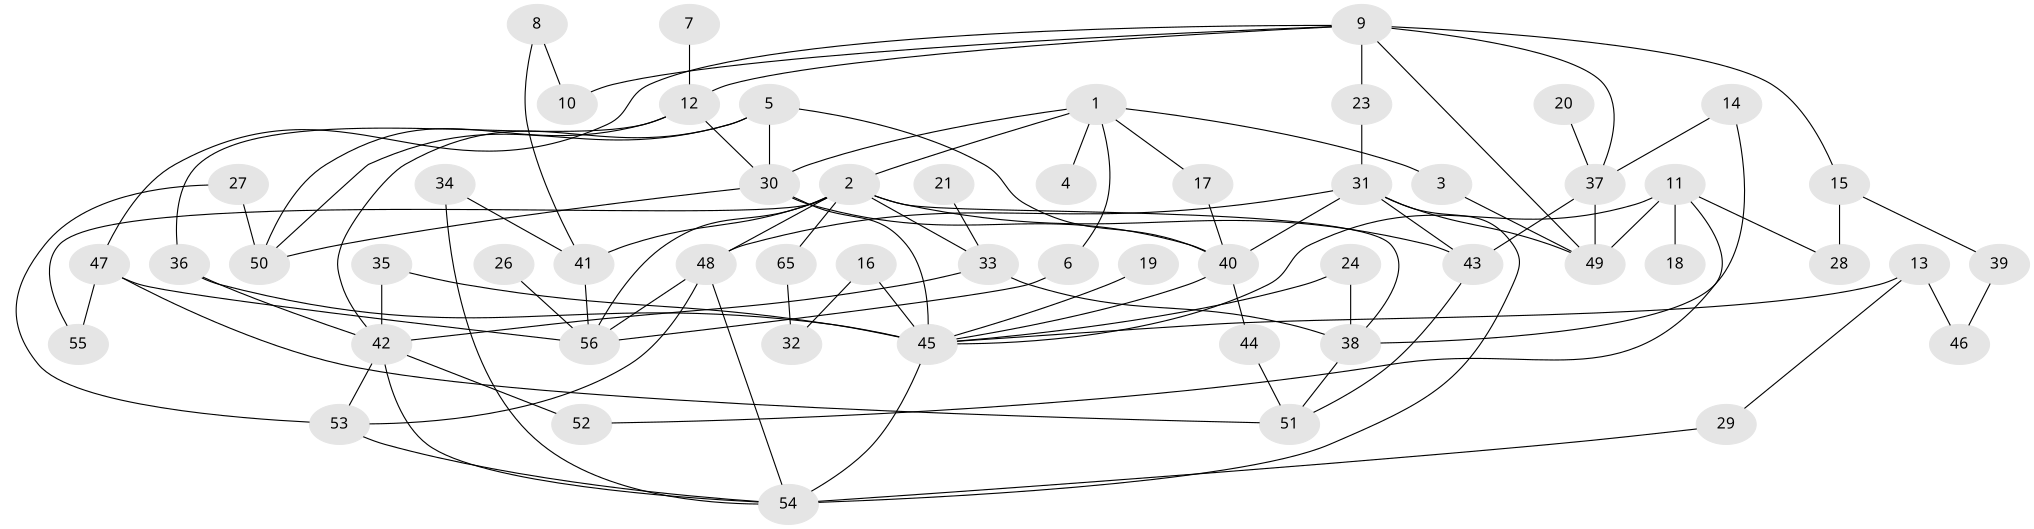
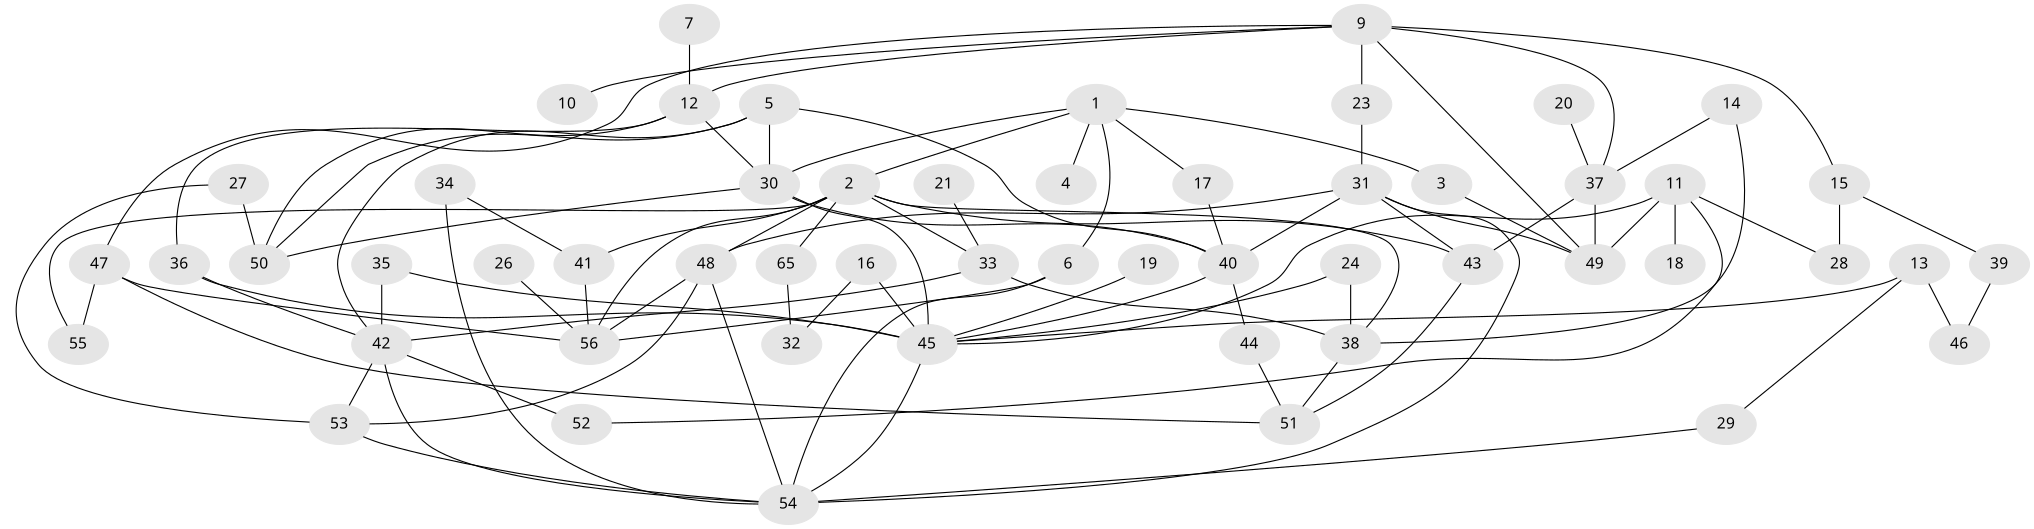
(537, 24) -> none
none -> (886, 326)
